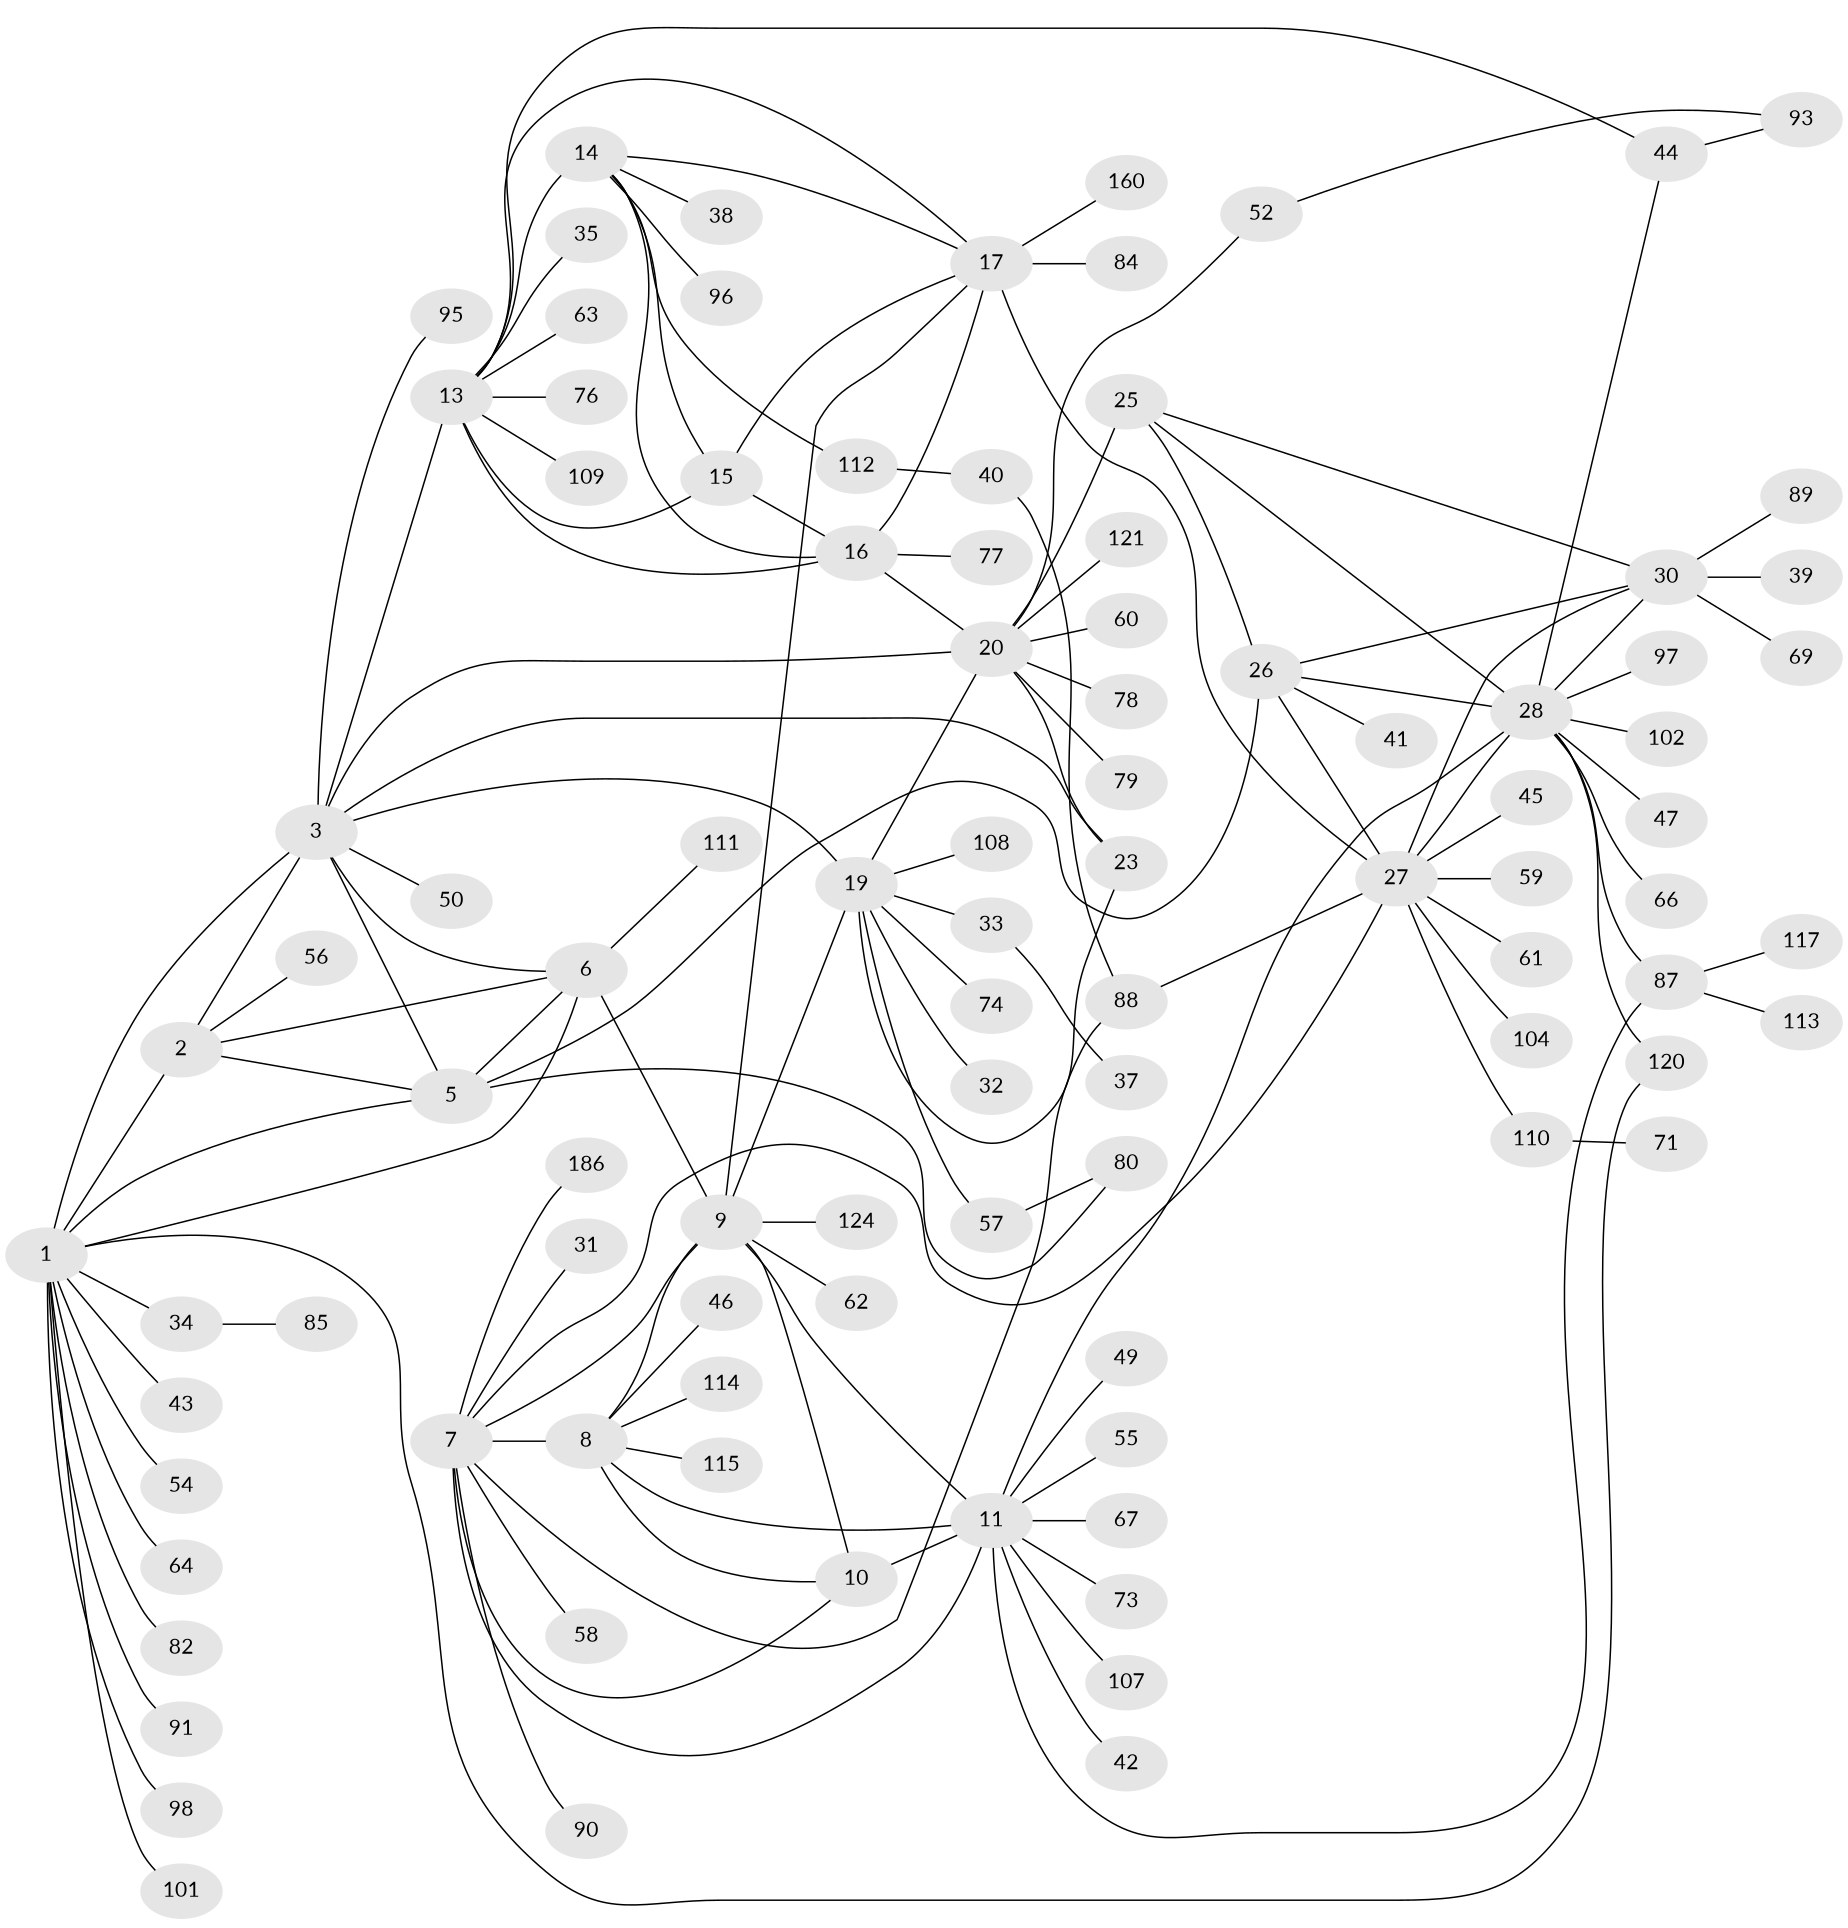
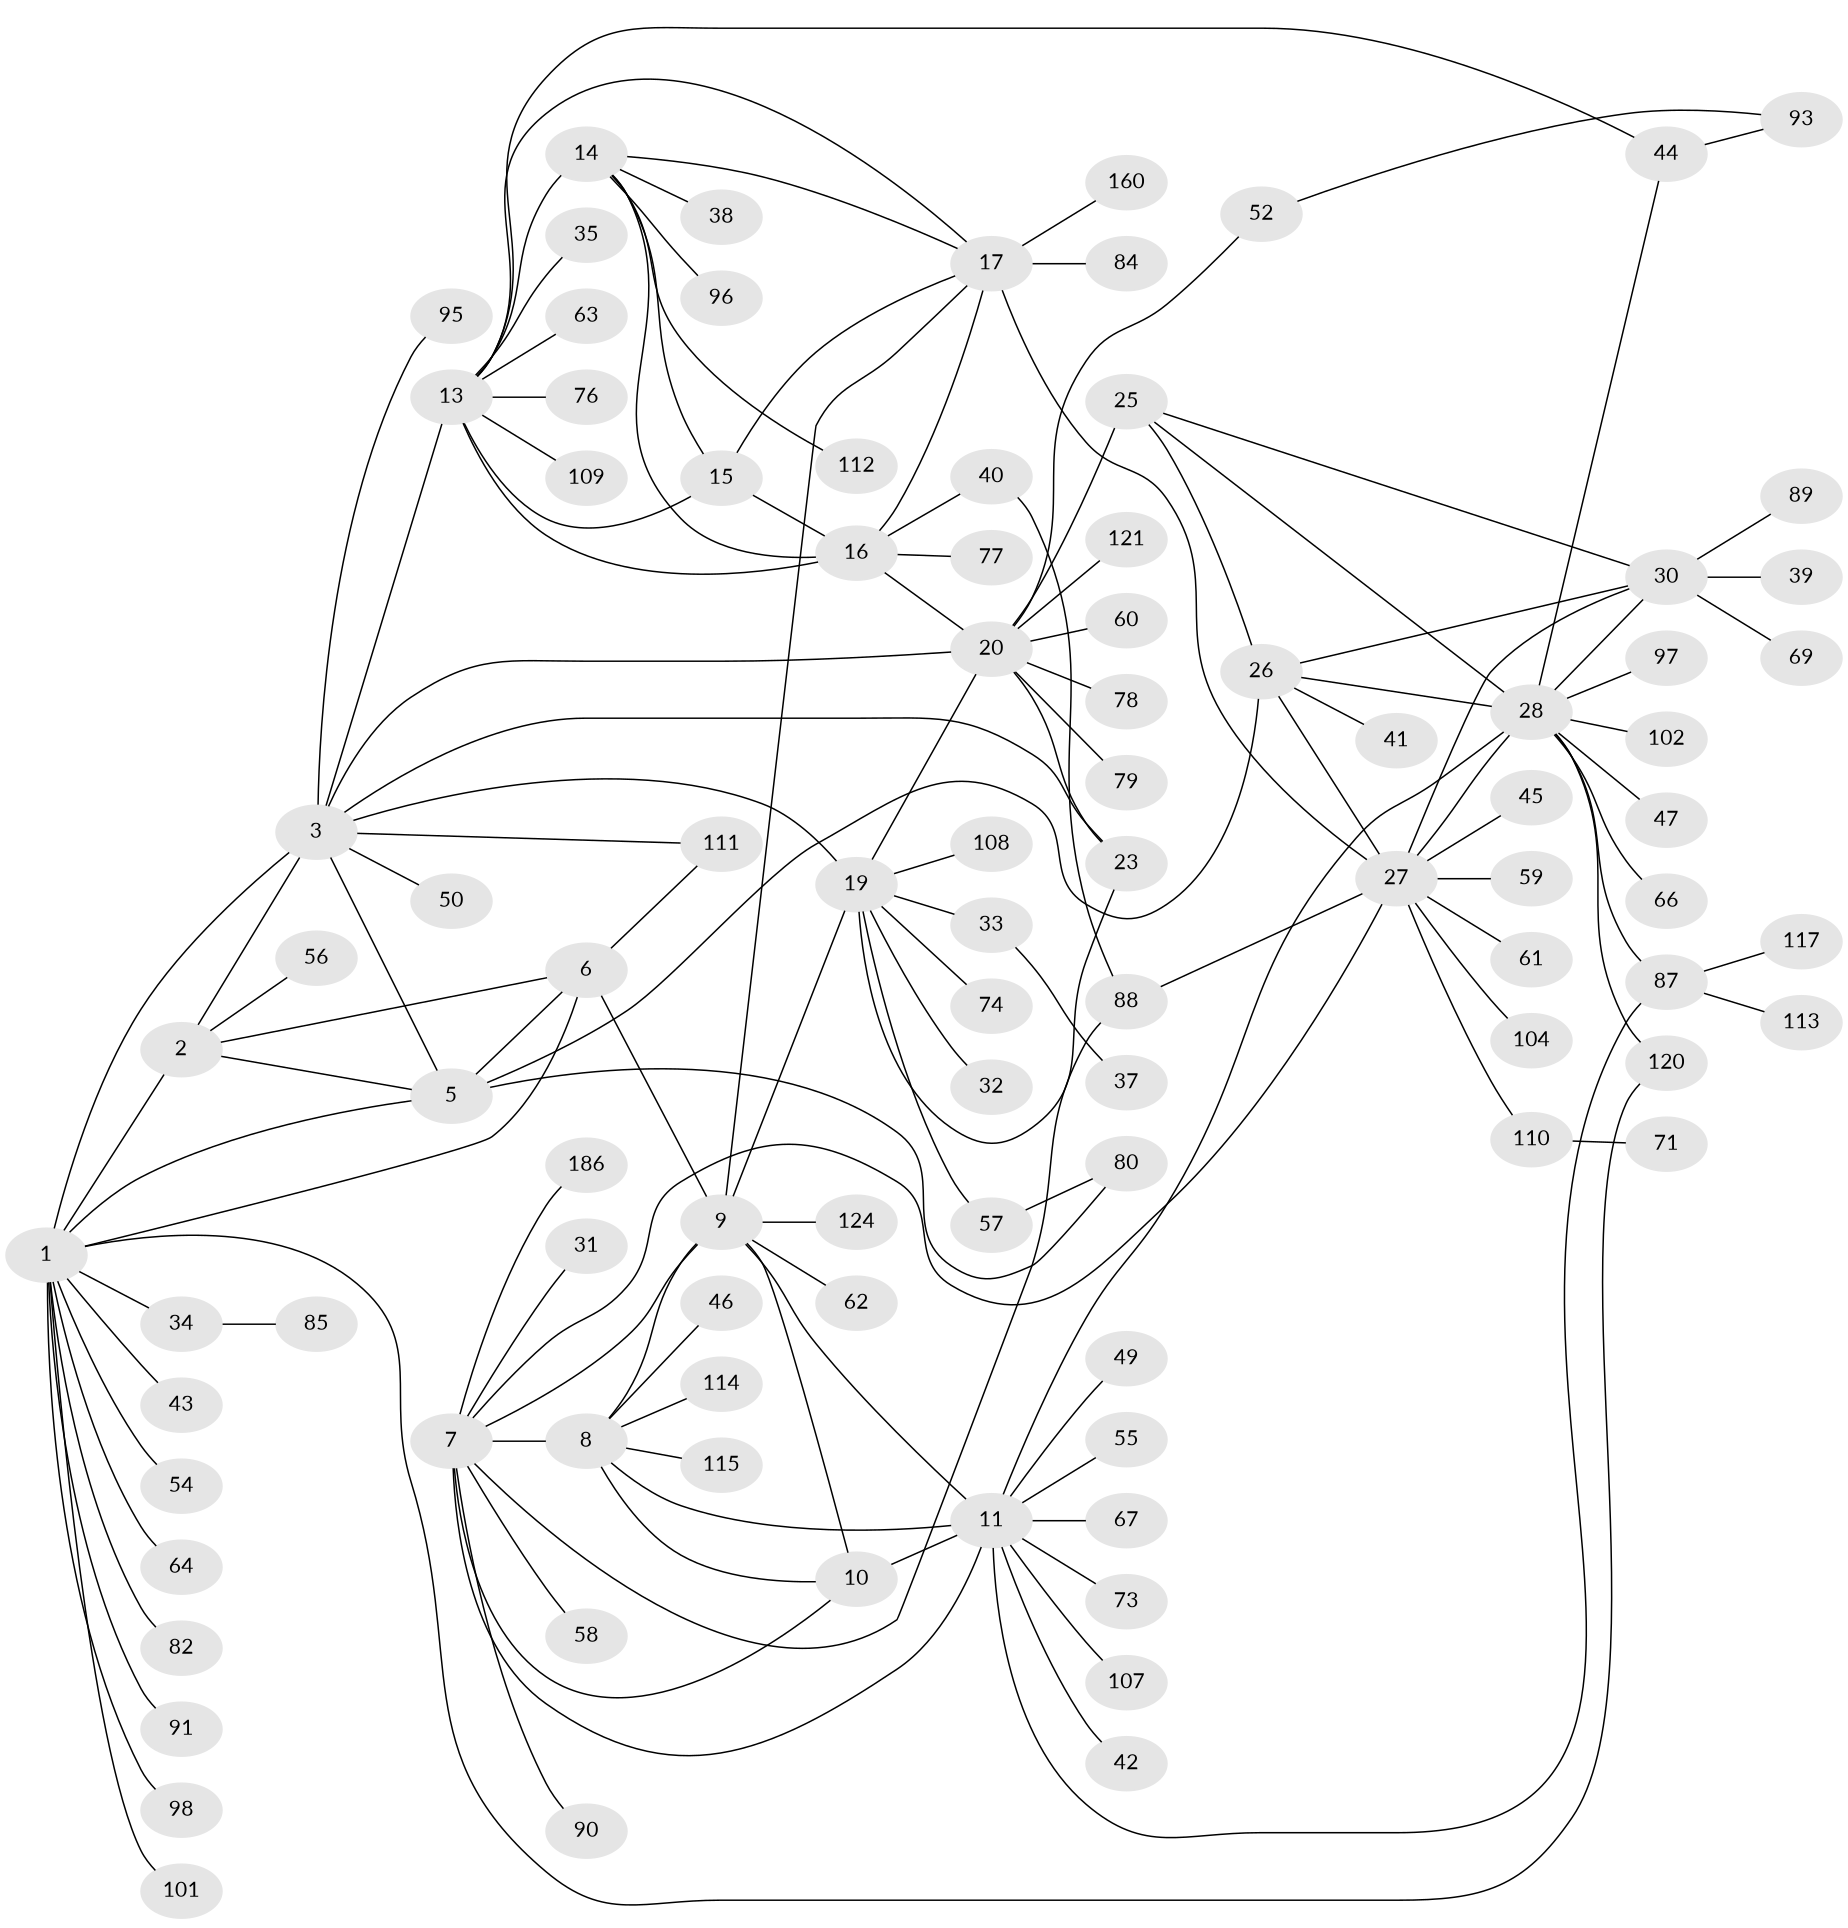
(927, 472) -> (924, 515)
(421, 947) -> (519, 838)
